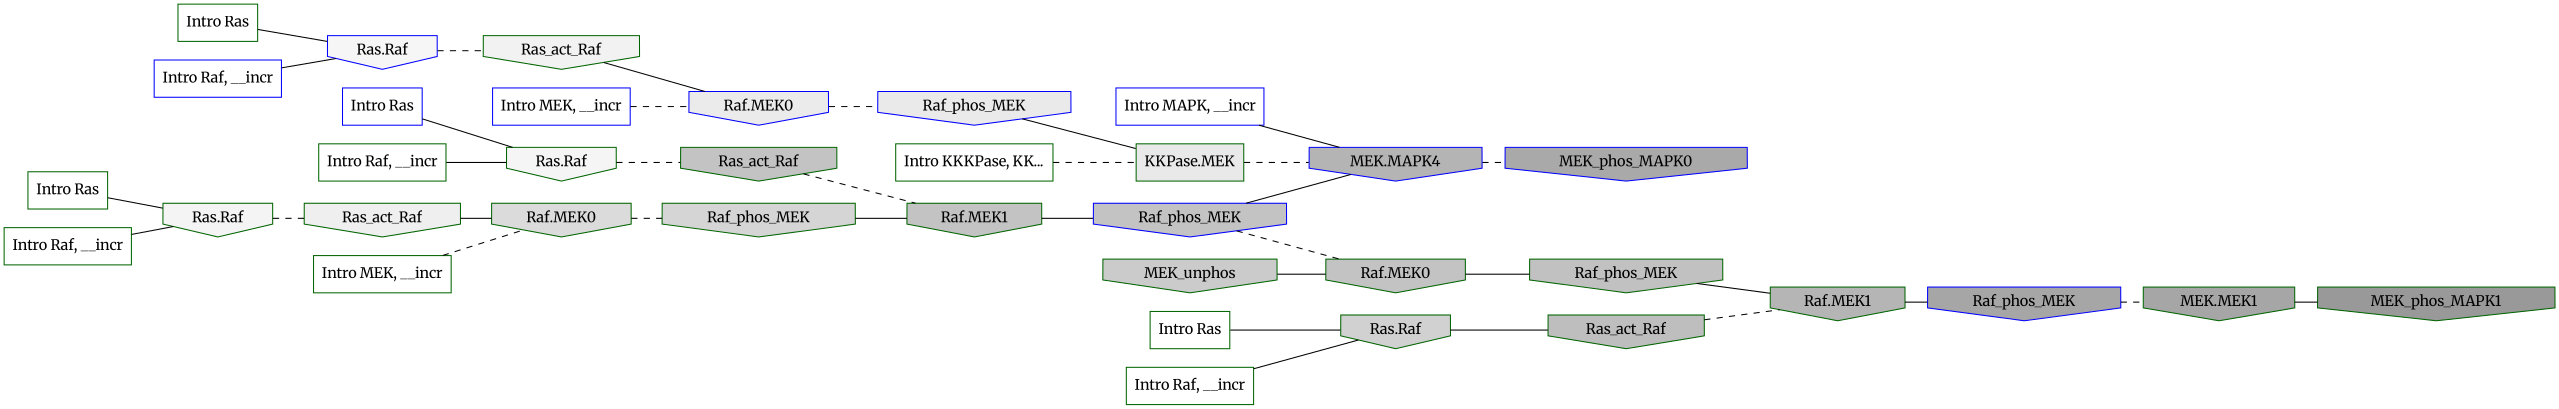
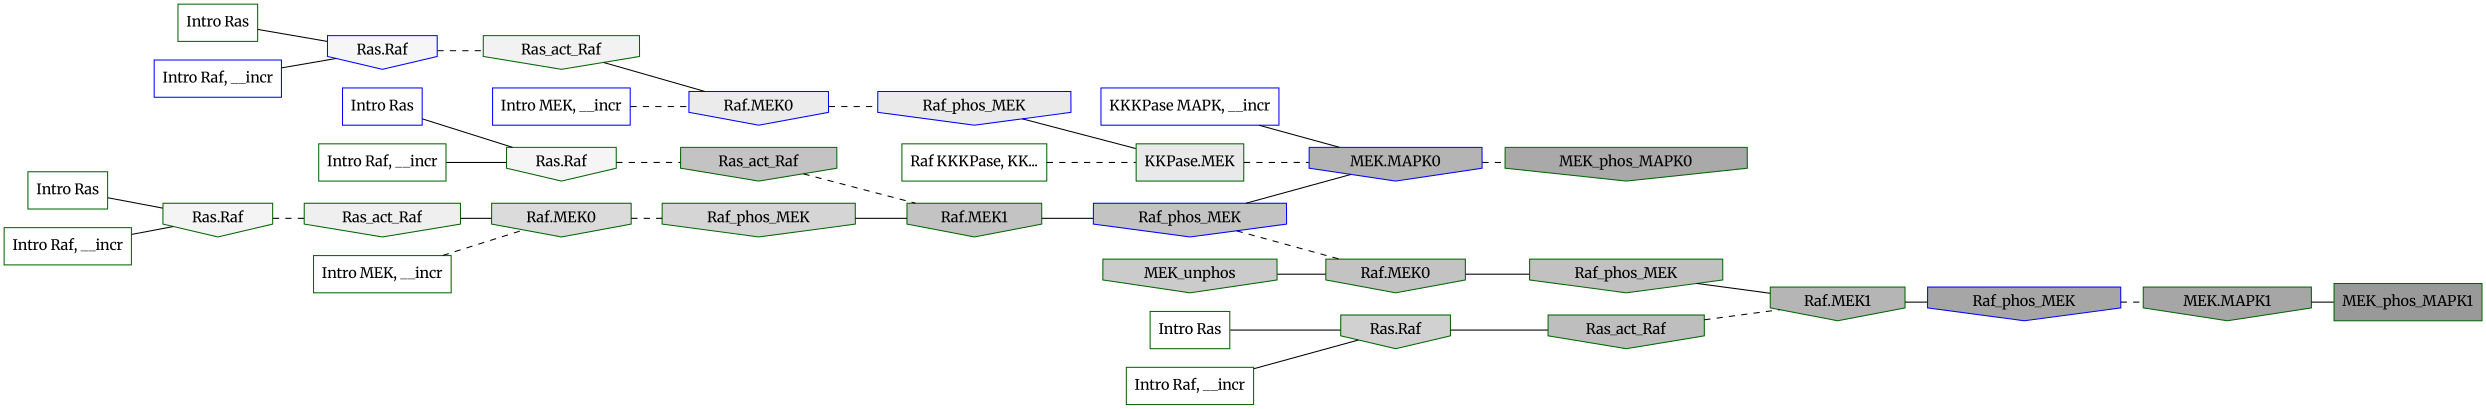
(1190, 107) -> (1190, 107)
(974, 162) -> (974, 162)
(1396, 162) -> (1396, 162)
(1626, 162) -> (1626, 162)
(2219, 302) -> (2227, 302)
(2436, 302) -> (2408, 302)
